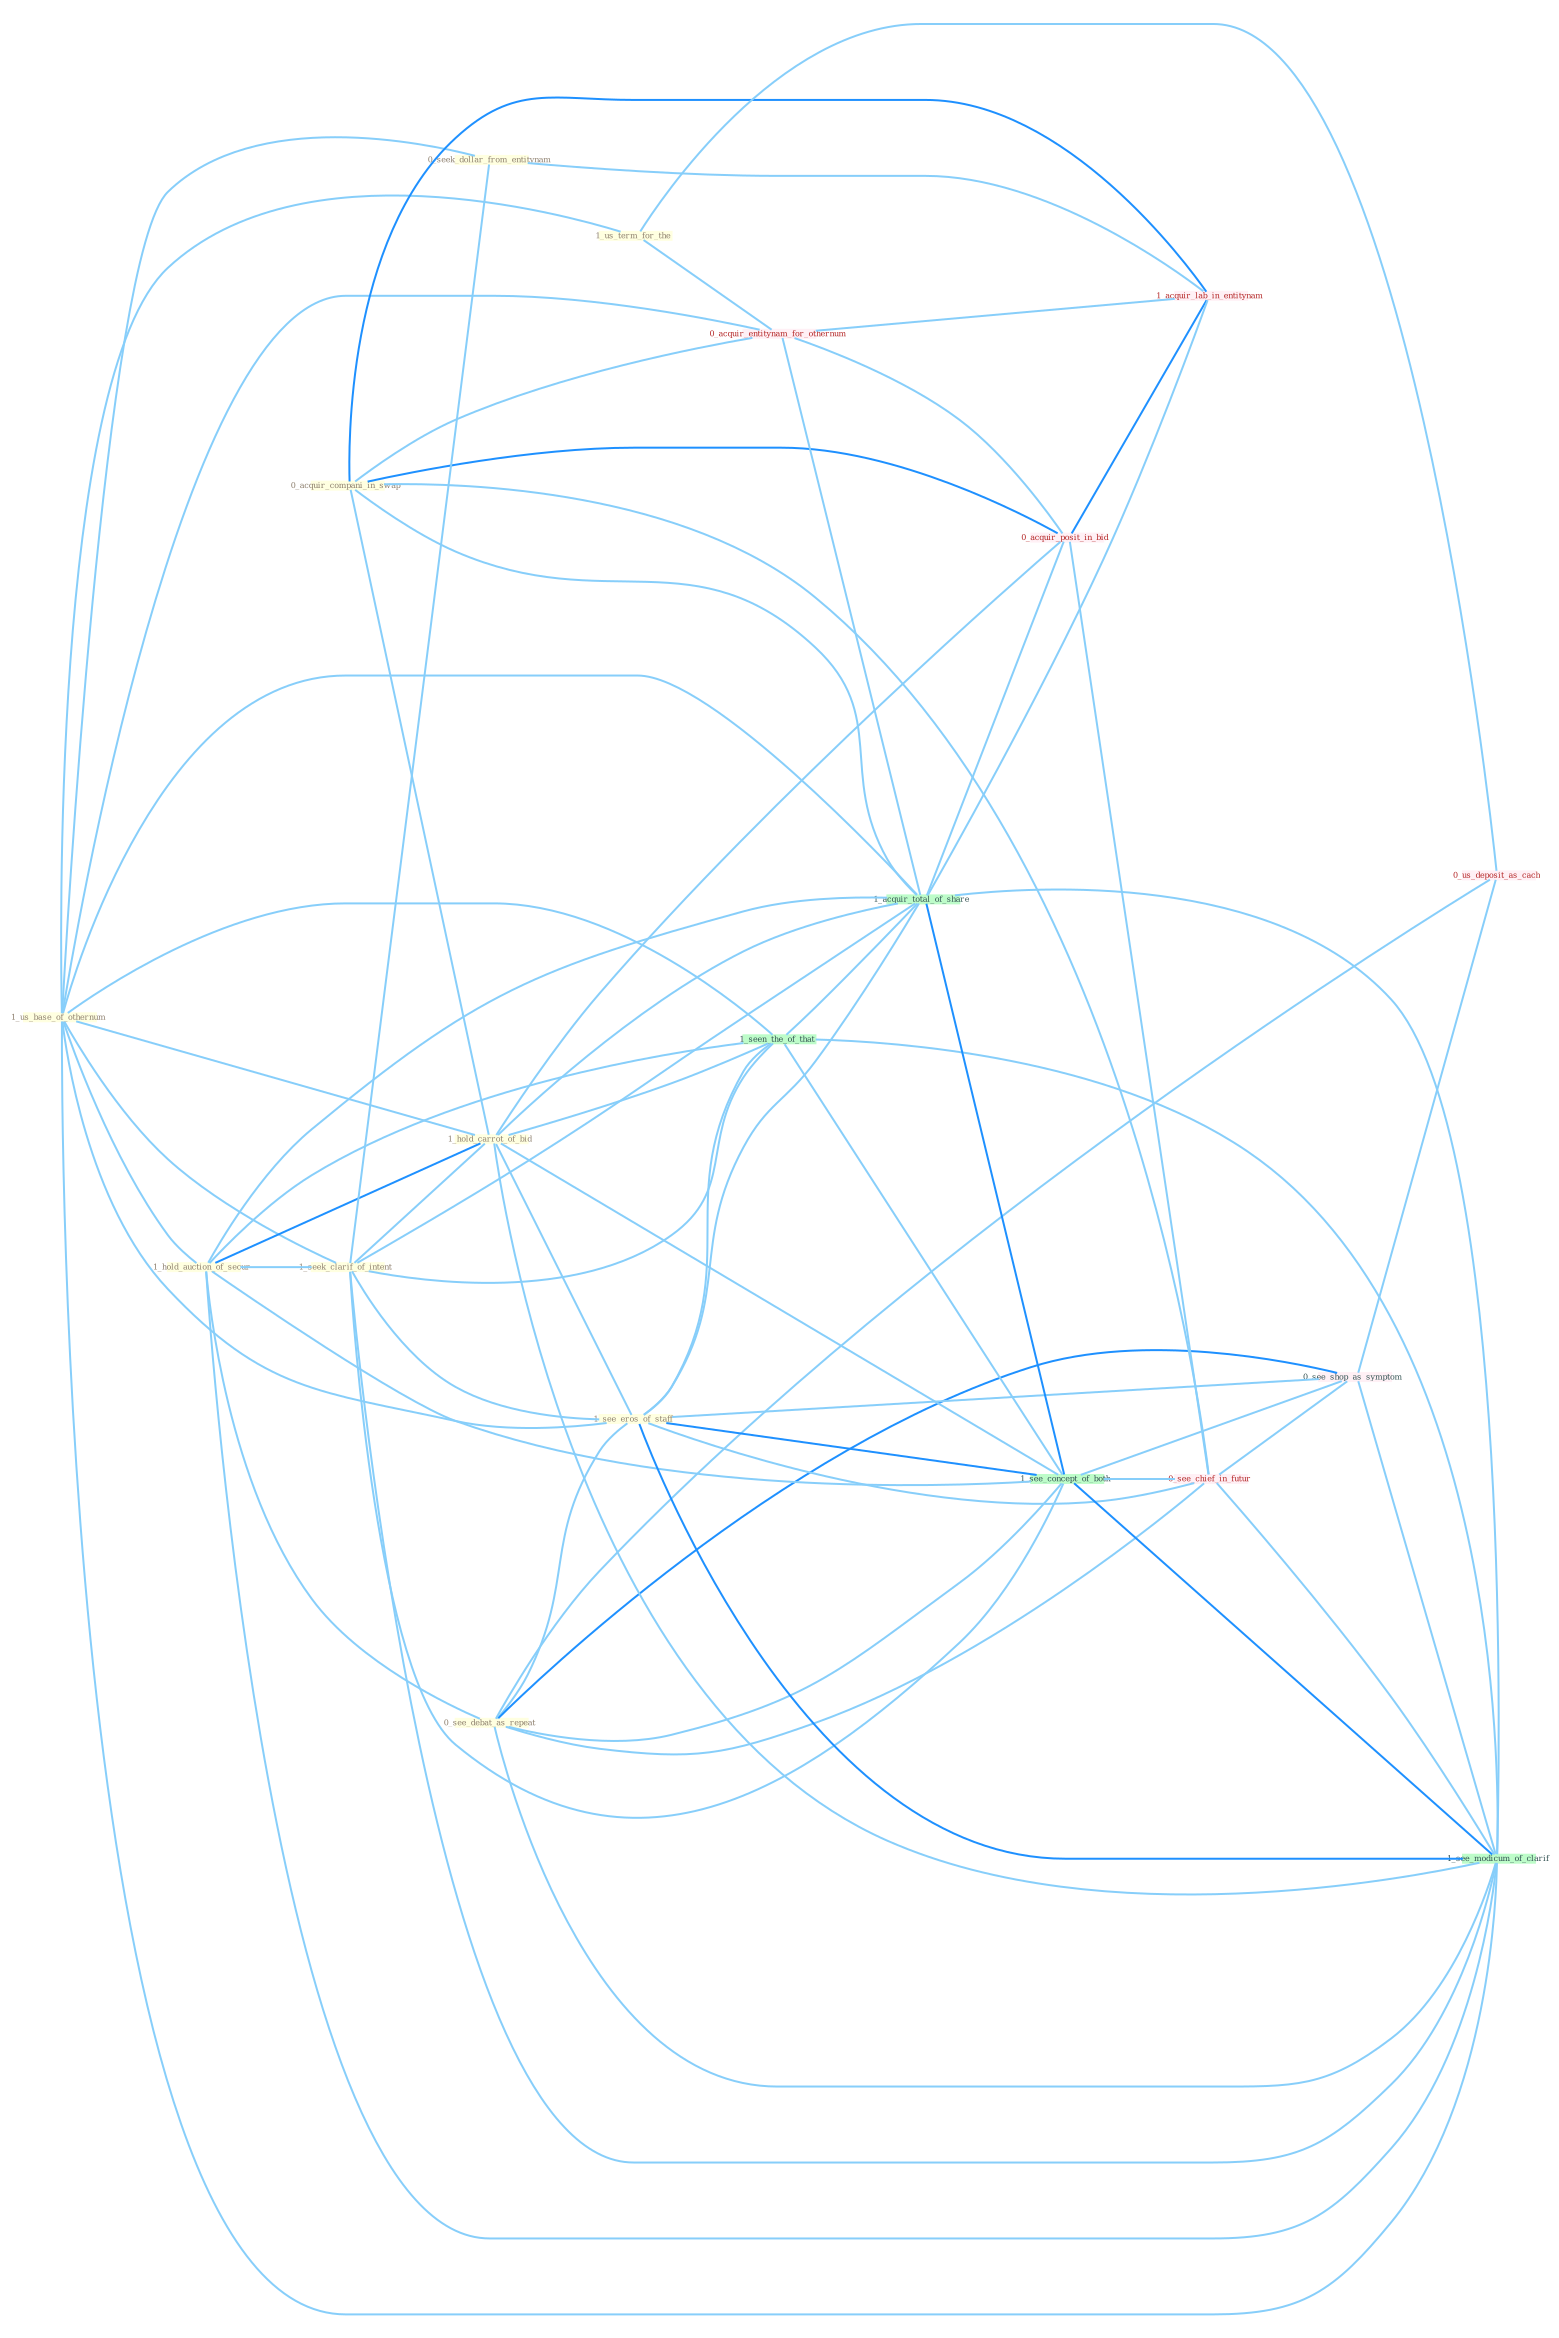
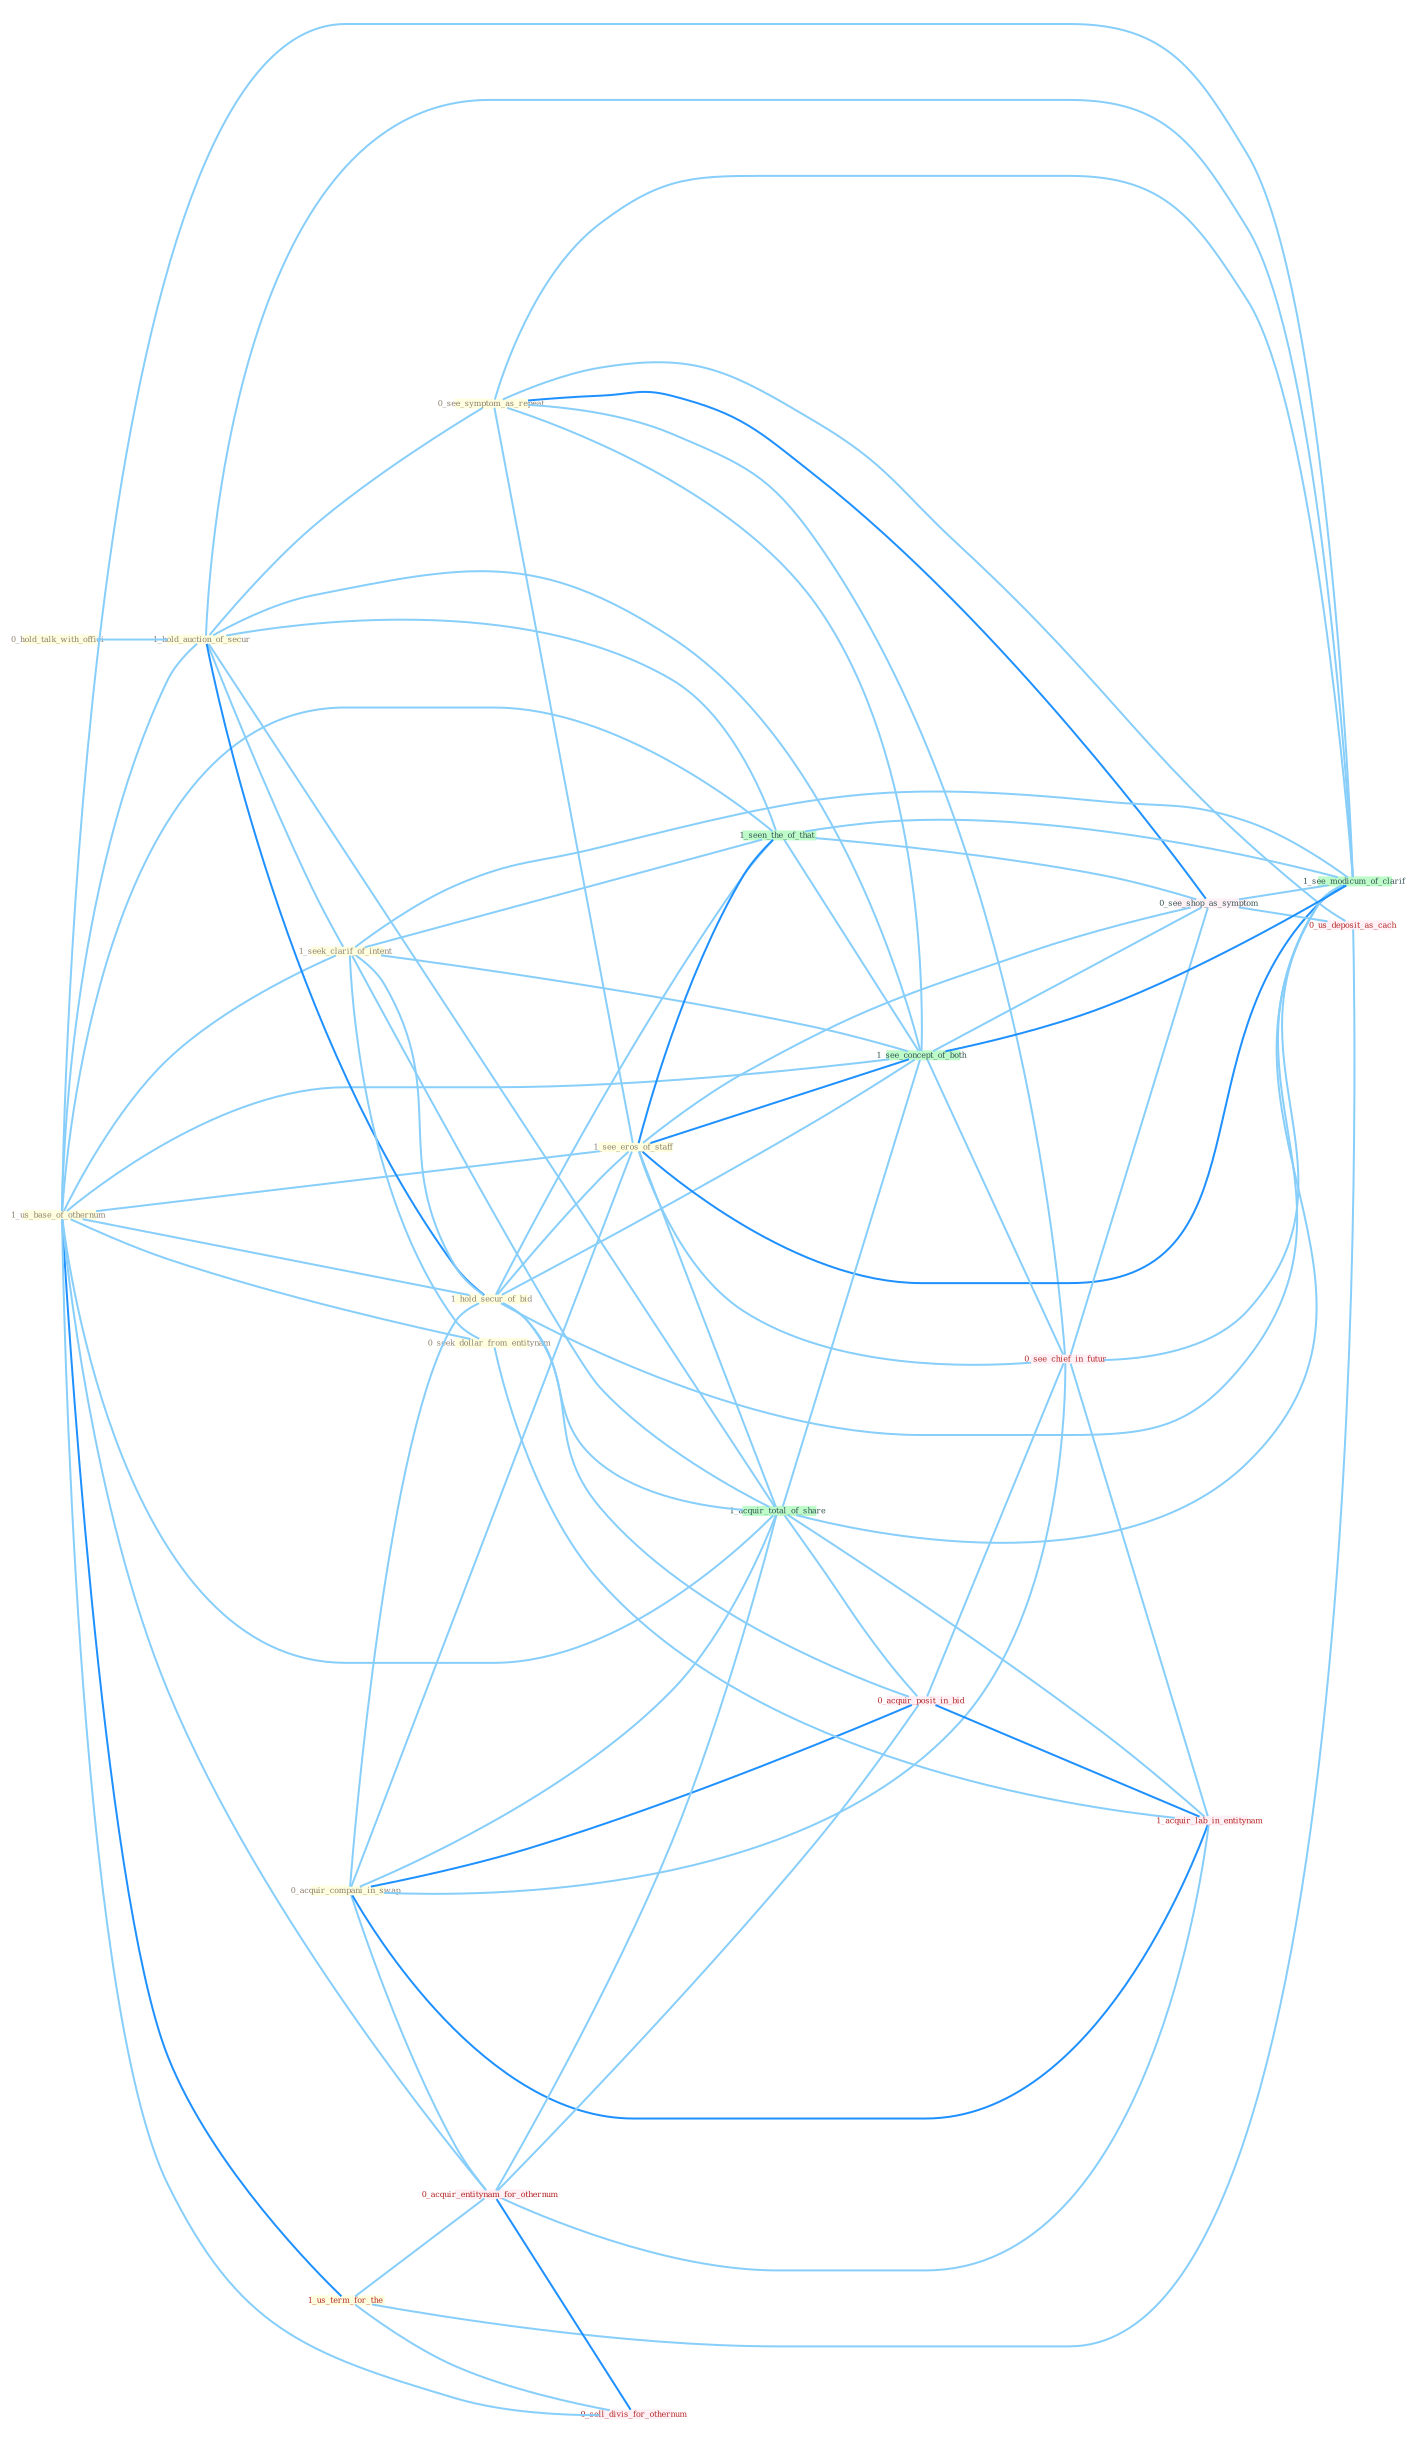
(636, 236) -> (348, 2300)
(96, 459) -> (114, 1789)
none -> (60, 640)
(853, 970) -> (1007, 860)
none -> (463, 1087)
(492, 1139) -> (492, 1299)
(995, 1189) -> (848, 1294)
(708, 1229) -> (691, 984)
(452, 1385) -> (492, 1519)
none -> (1139, 1590)
(492, 1723) -> (492, 404)
none -> (636, 2414)
